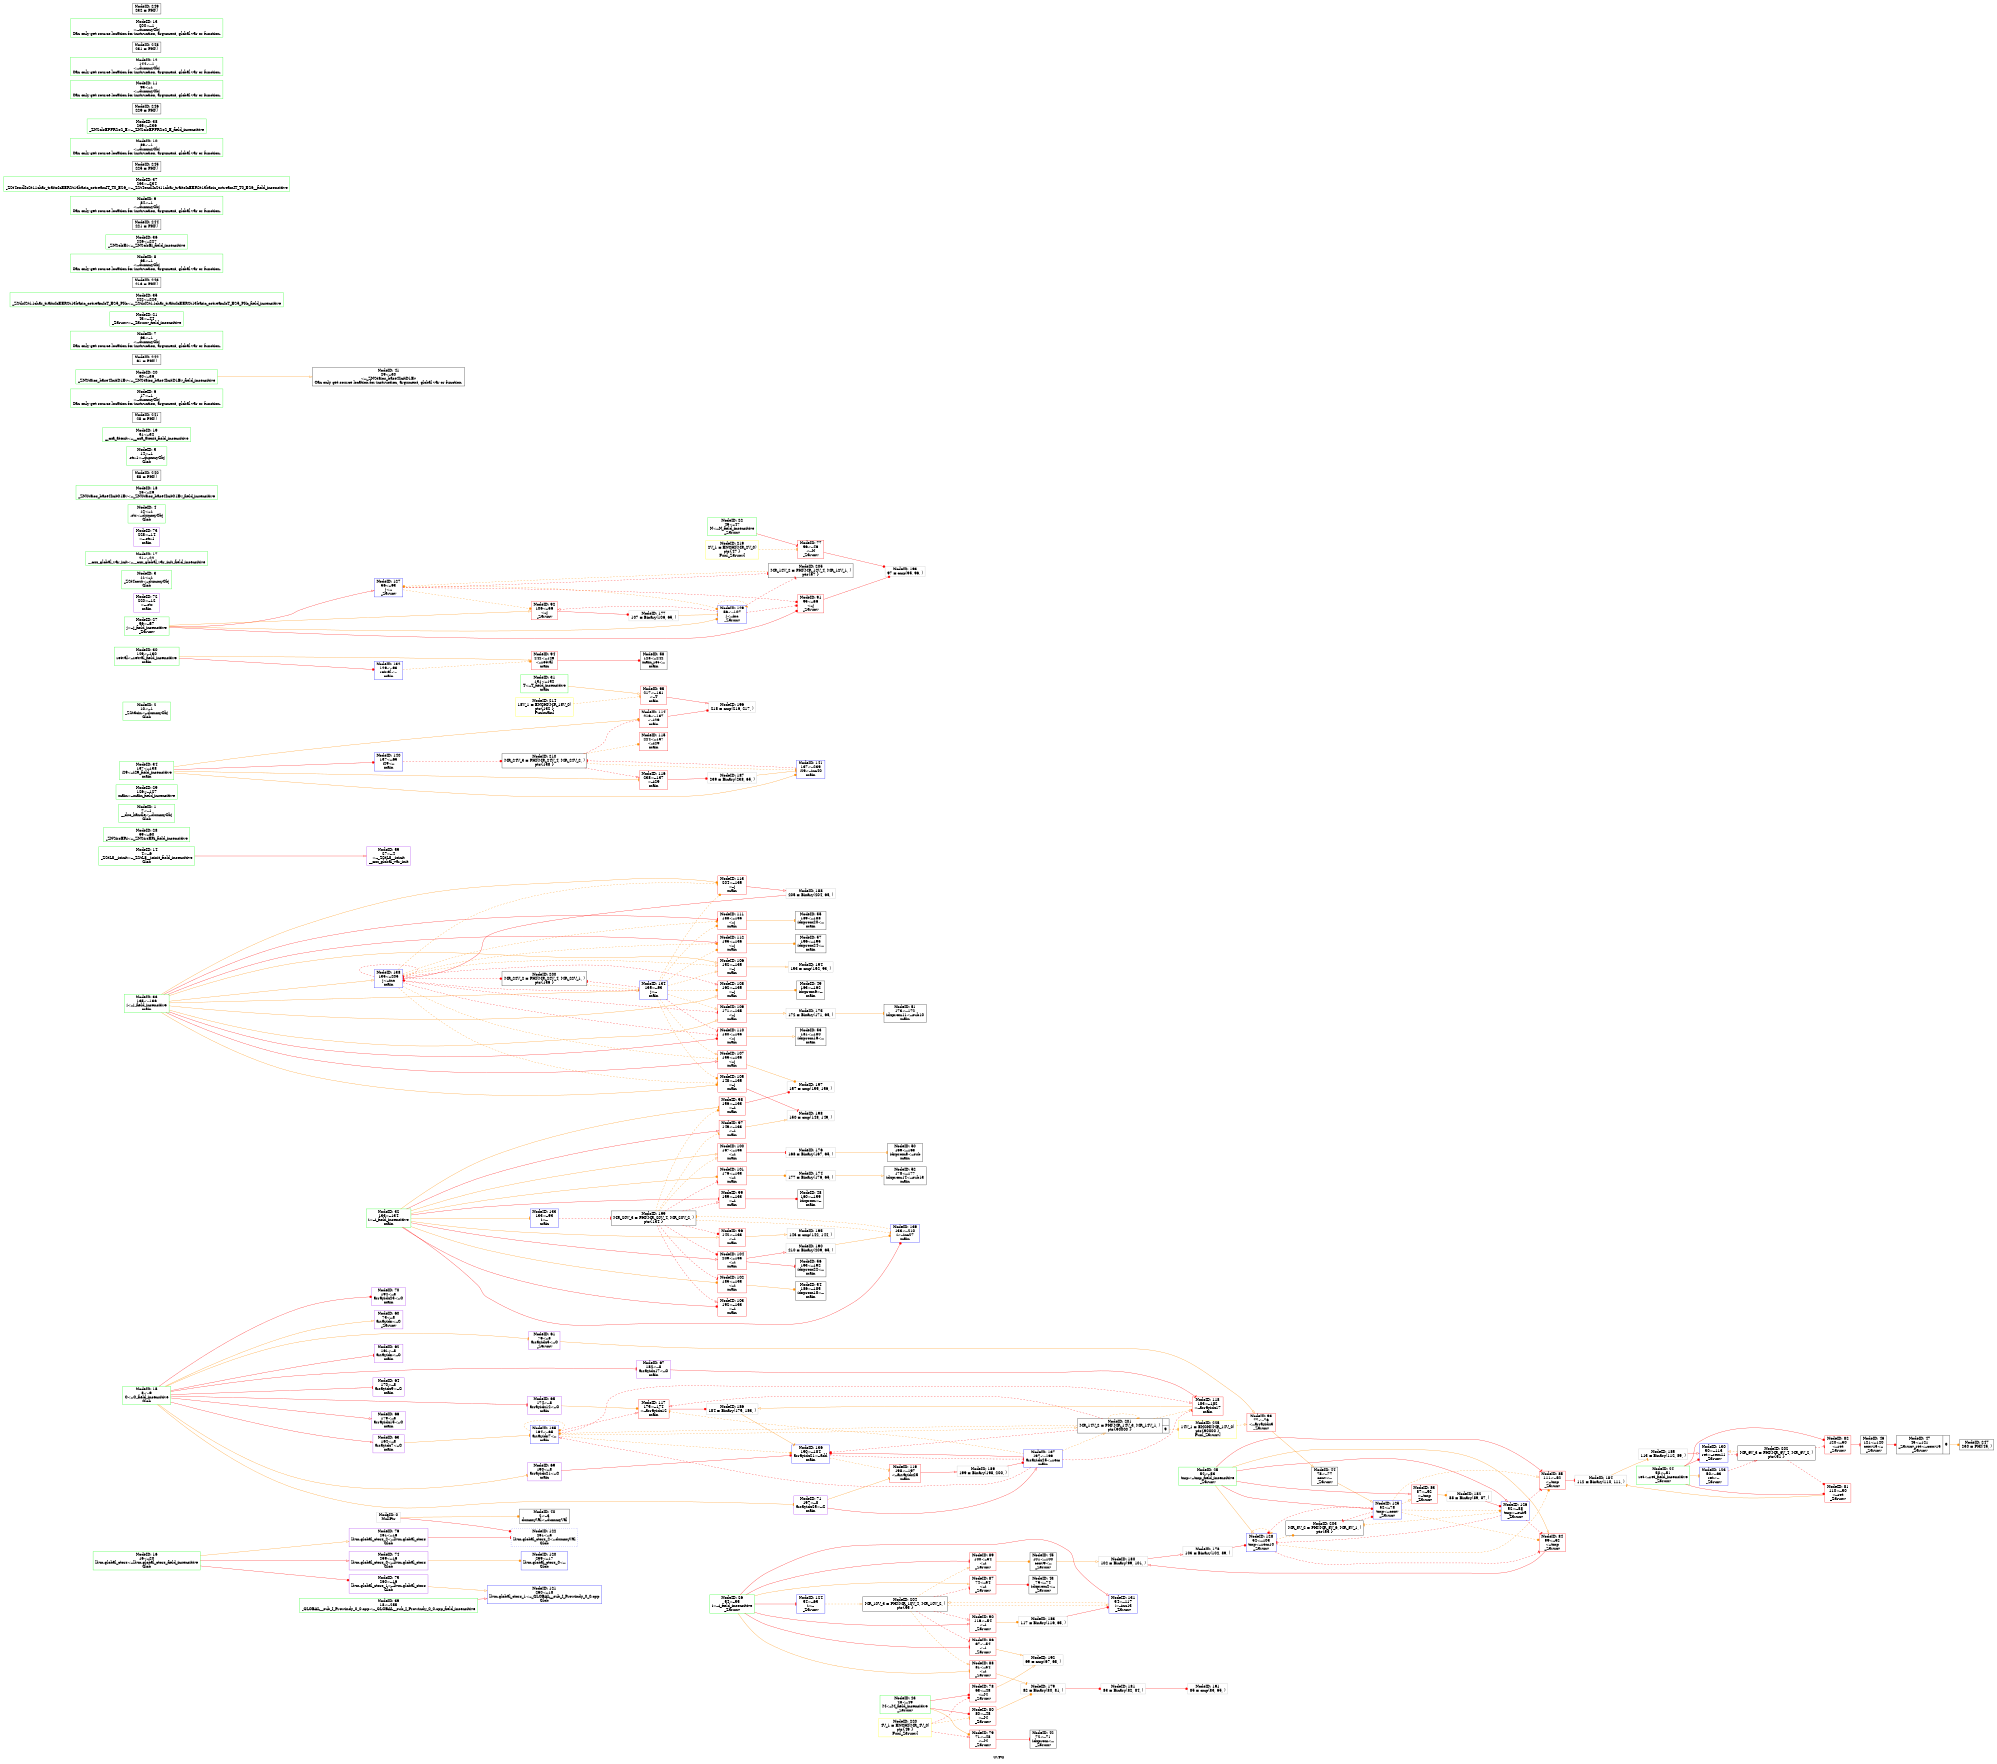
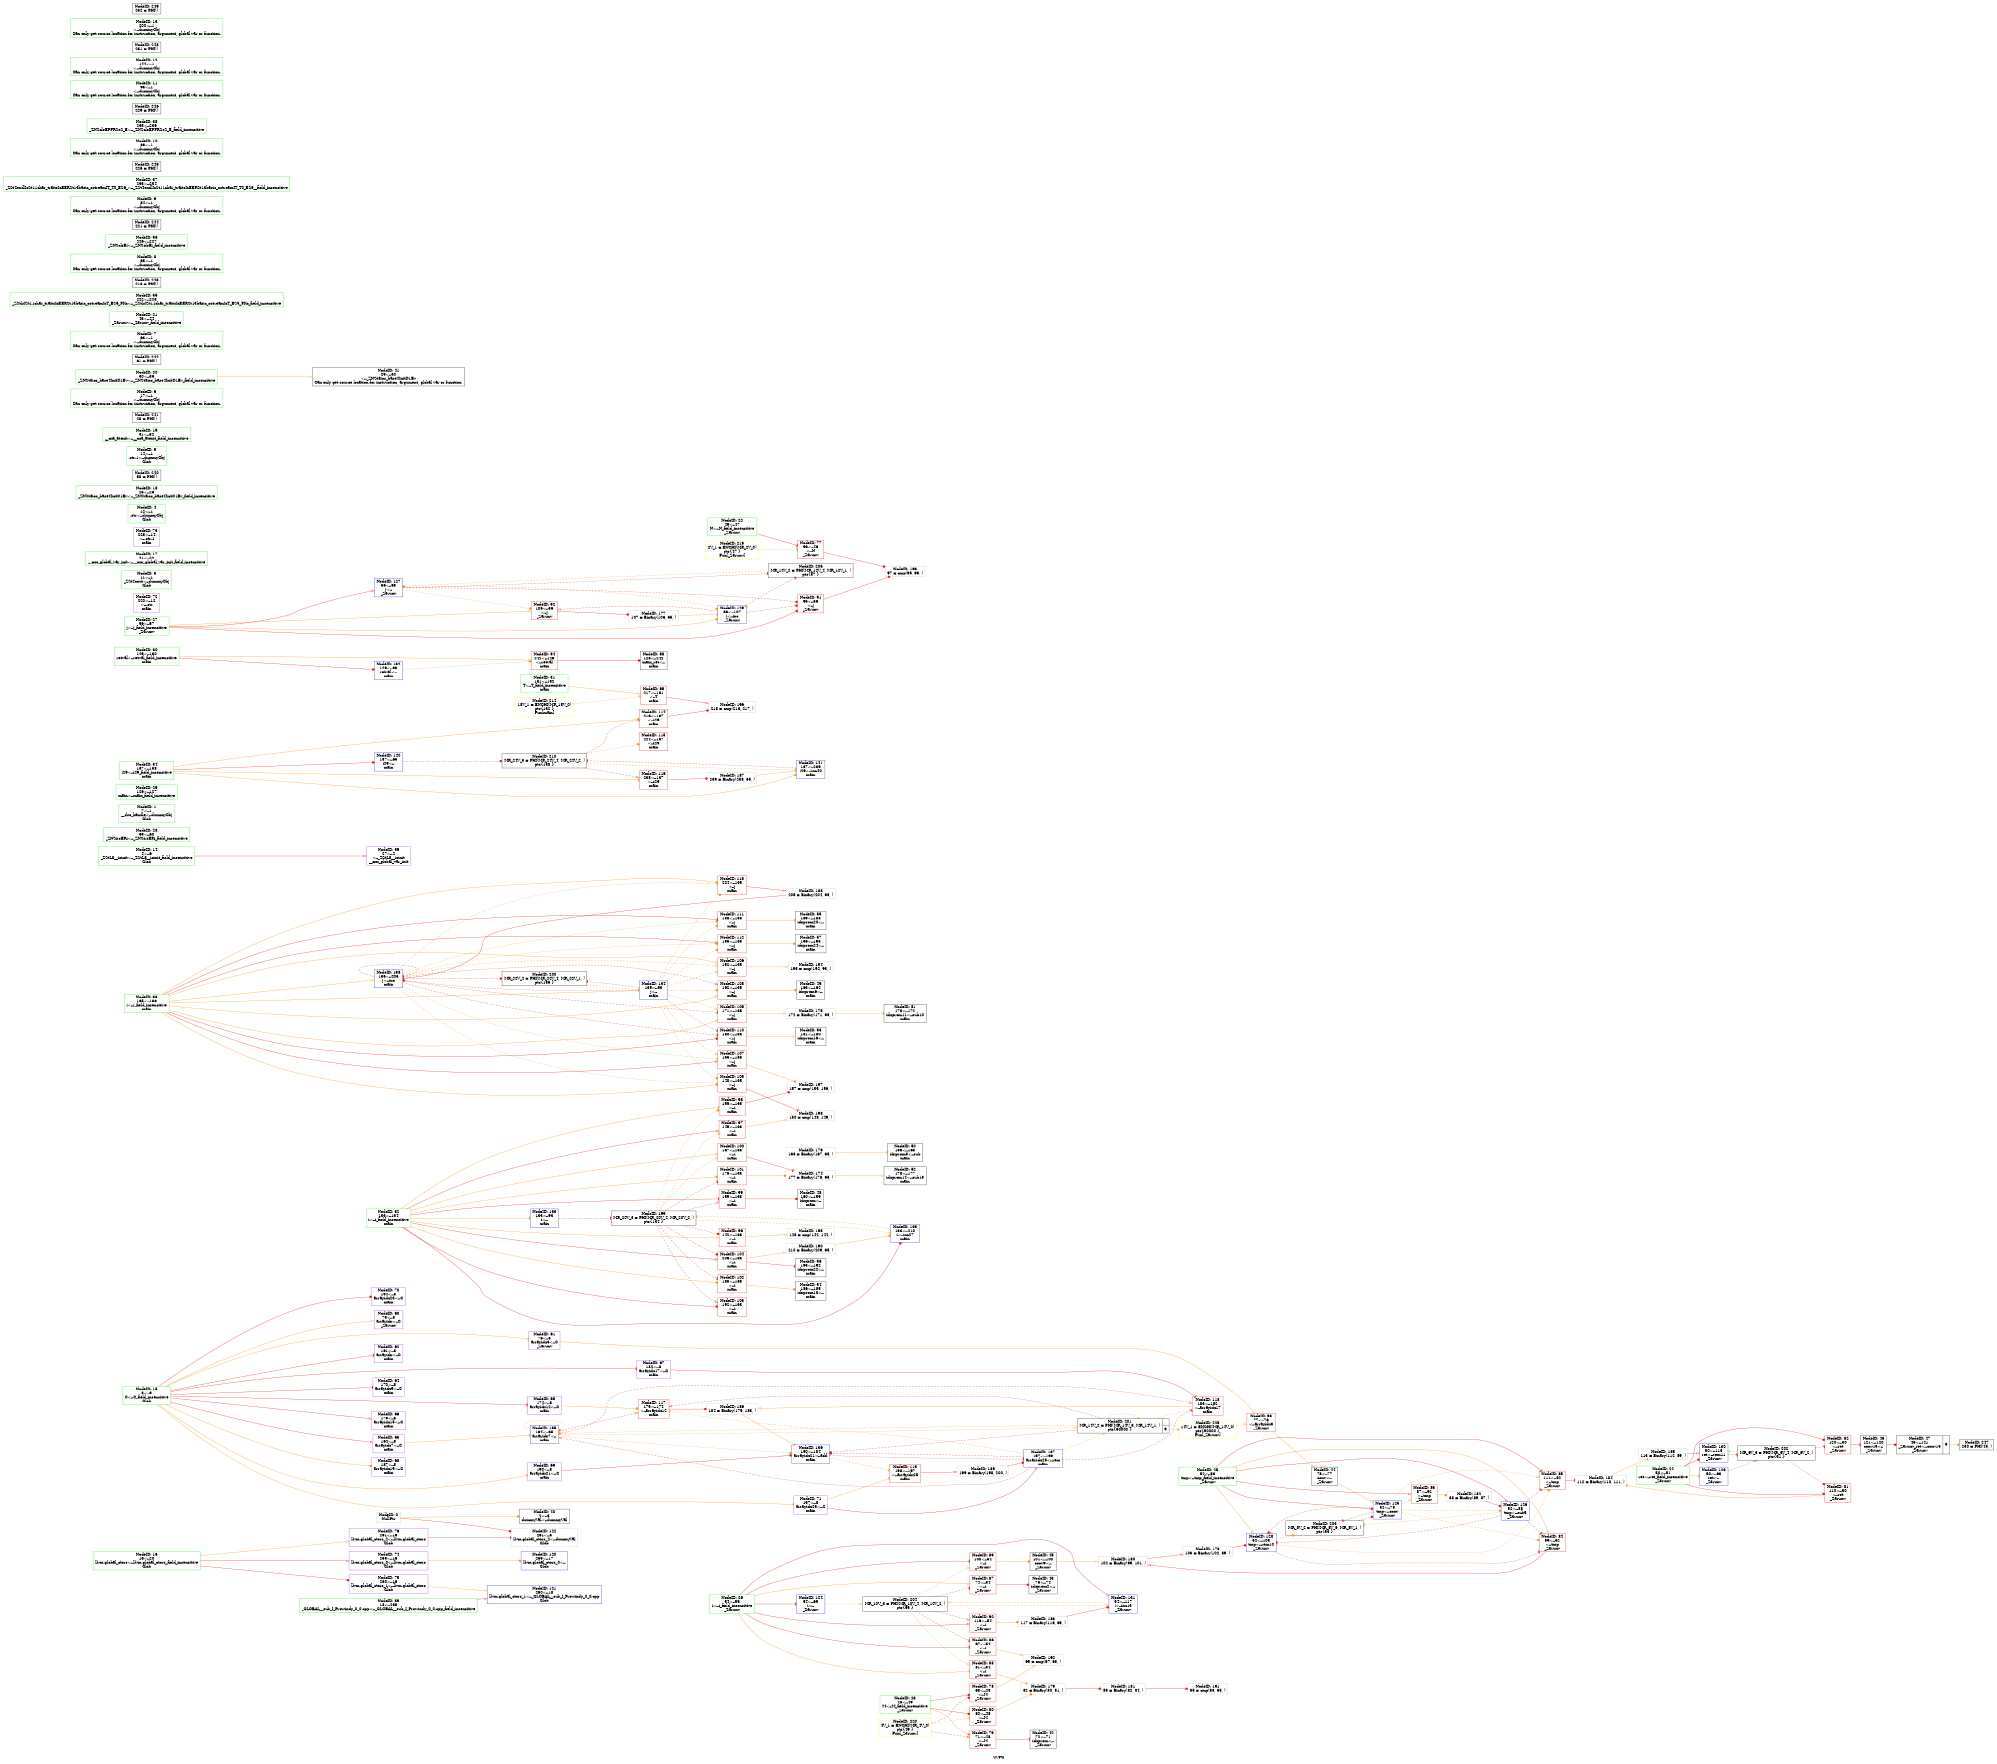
(147, 711) -> none
(766, 1153) -> (769, 1163)
(765, 1256) -> (765, 1256)
(928, 1454) -> (928, 1454)
none -> (389, 1467)
